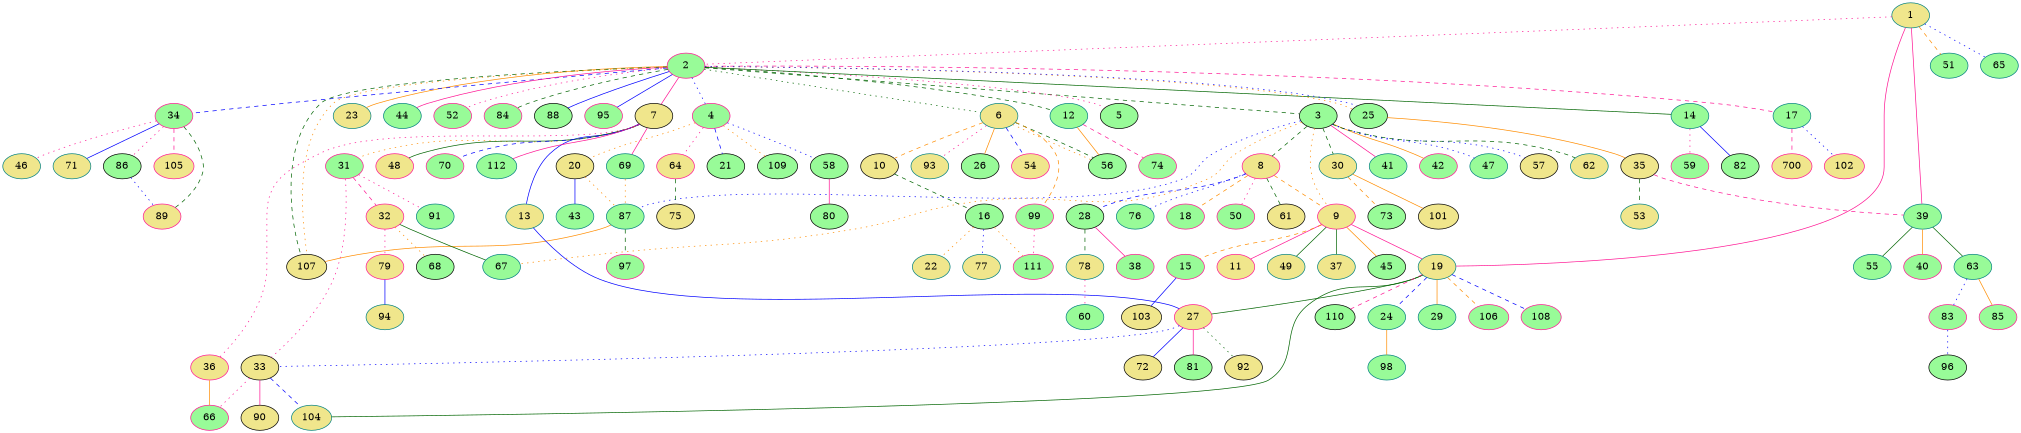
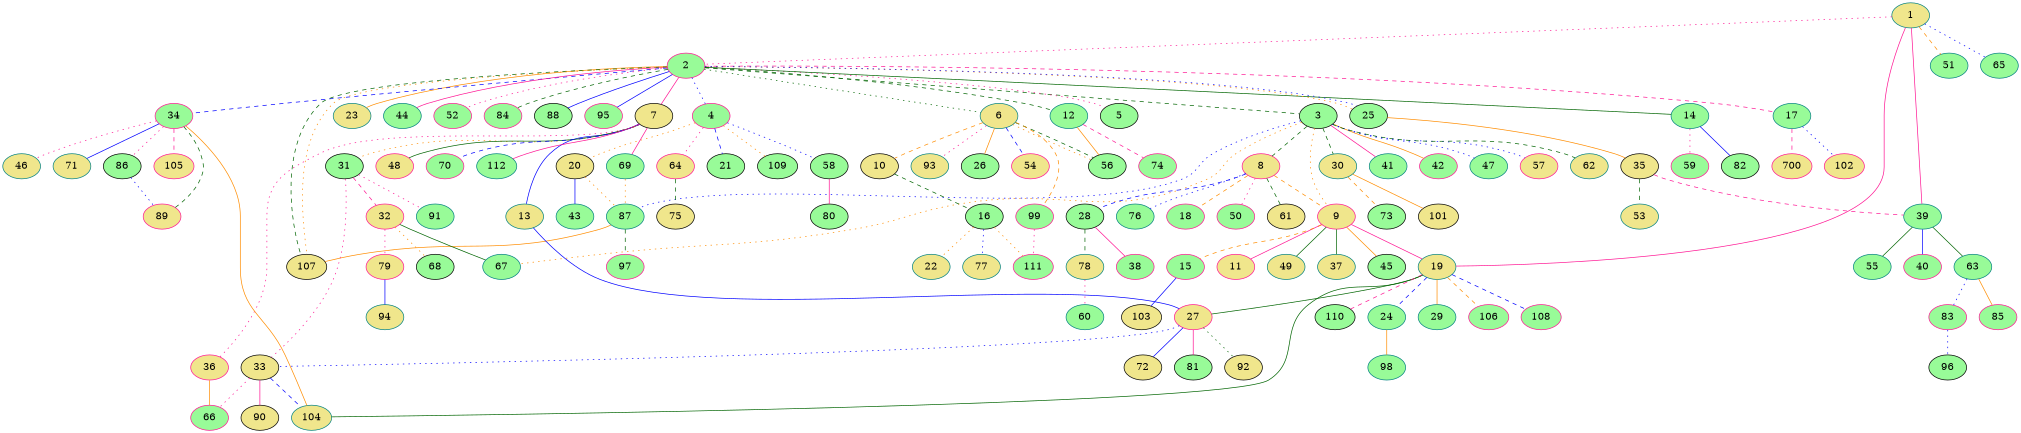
(344, 166) -> (344, 166)
(1539, 166) -> (1539, 166)
(1923, 242) -> (1923, 242)
none -> (240, 265)
